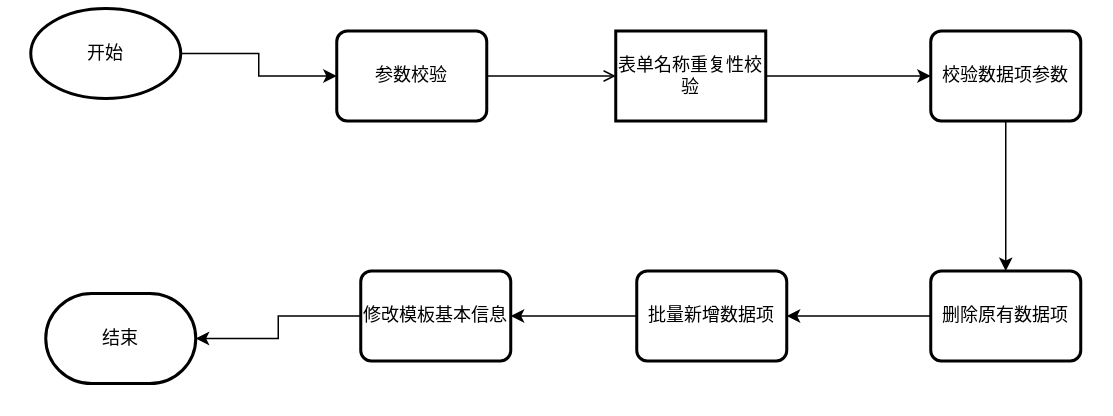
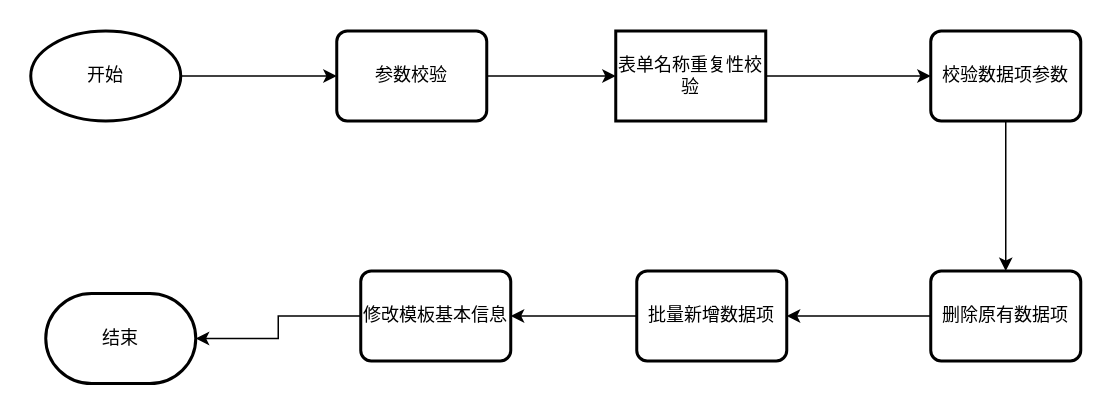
(106, 53) -> (106, 76)
(606, 76) -> (604, 76)
